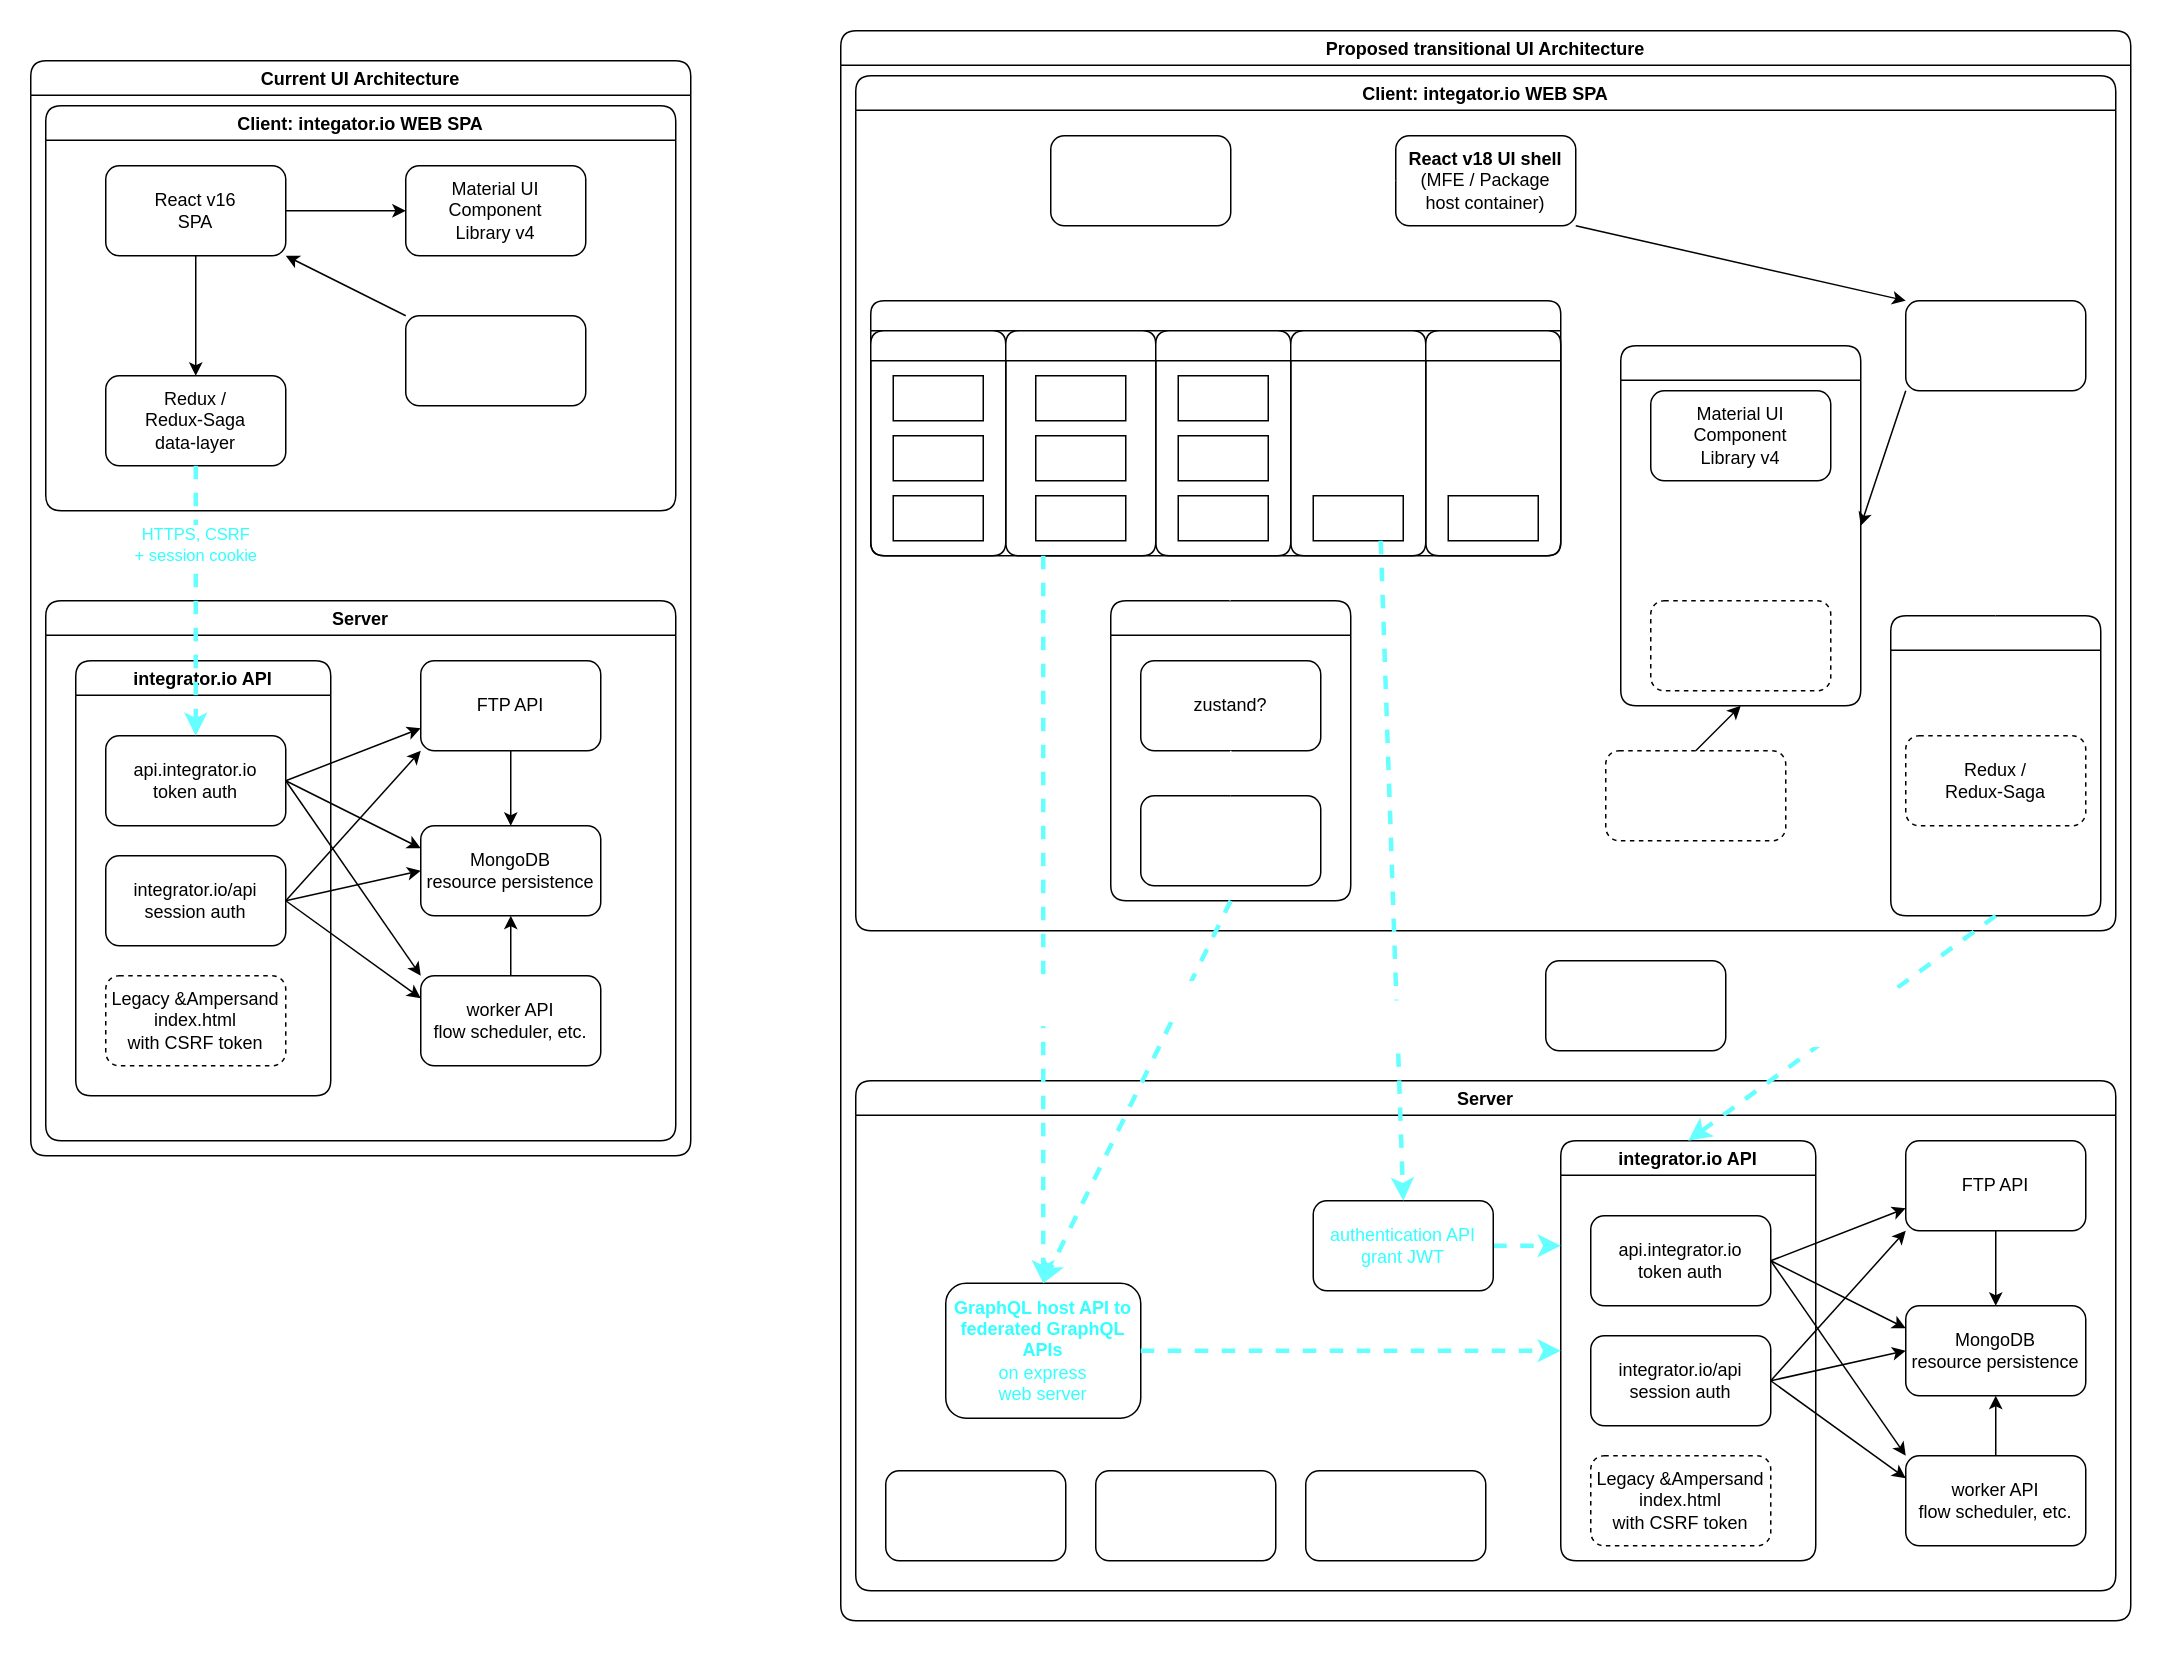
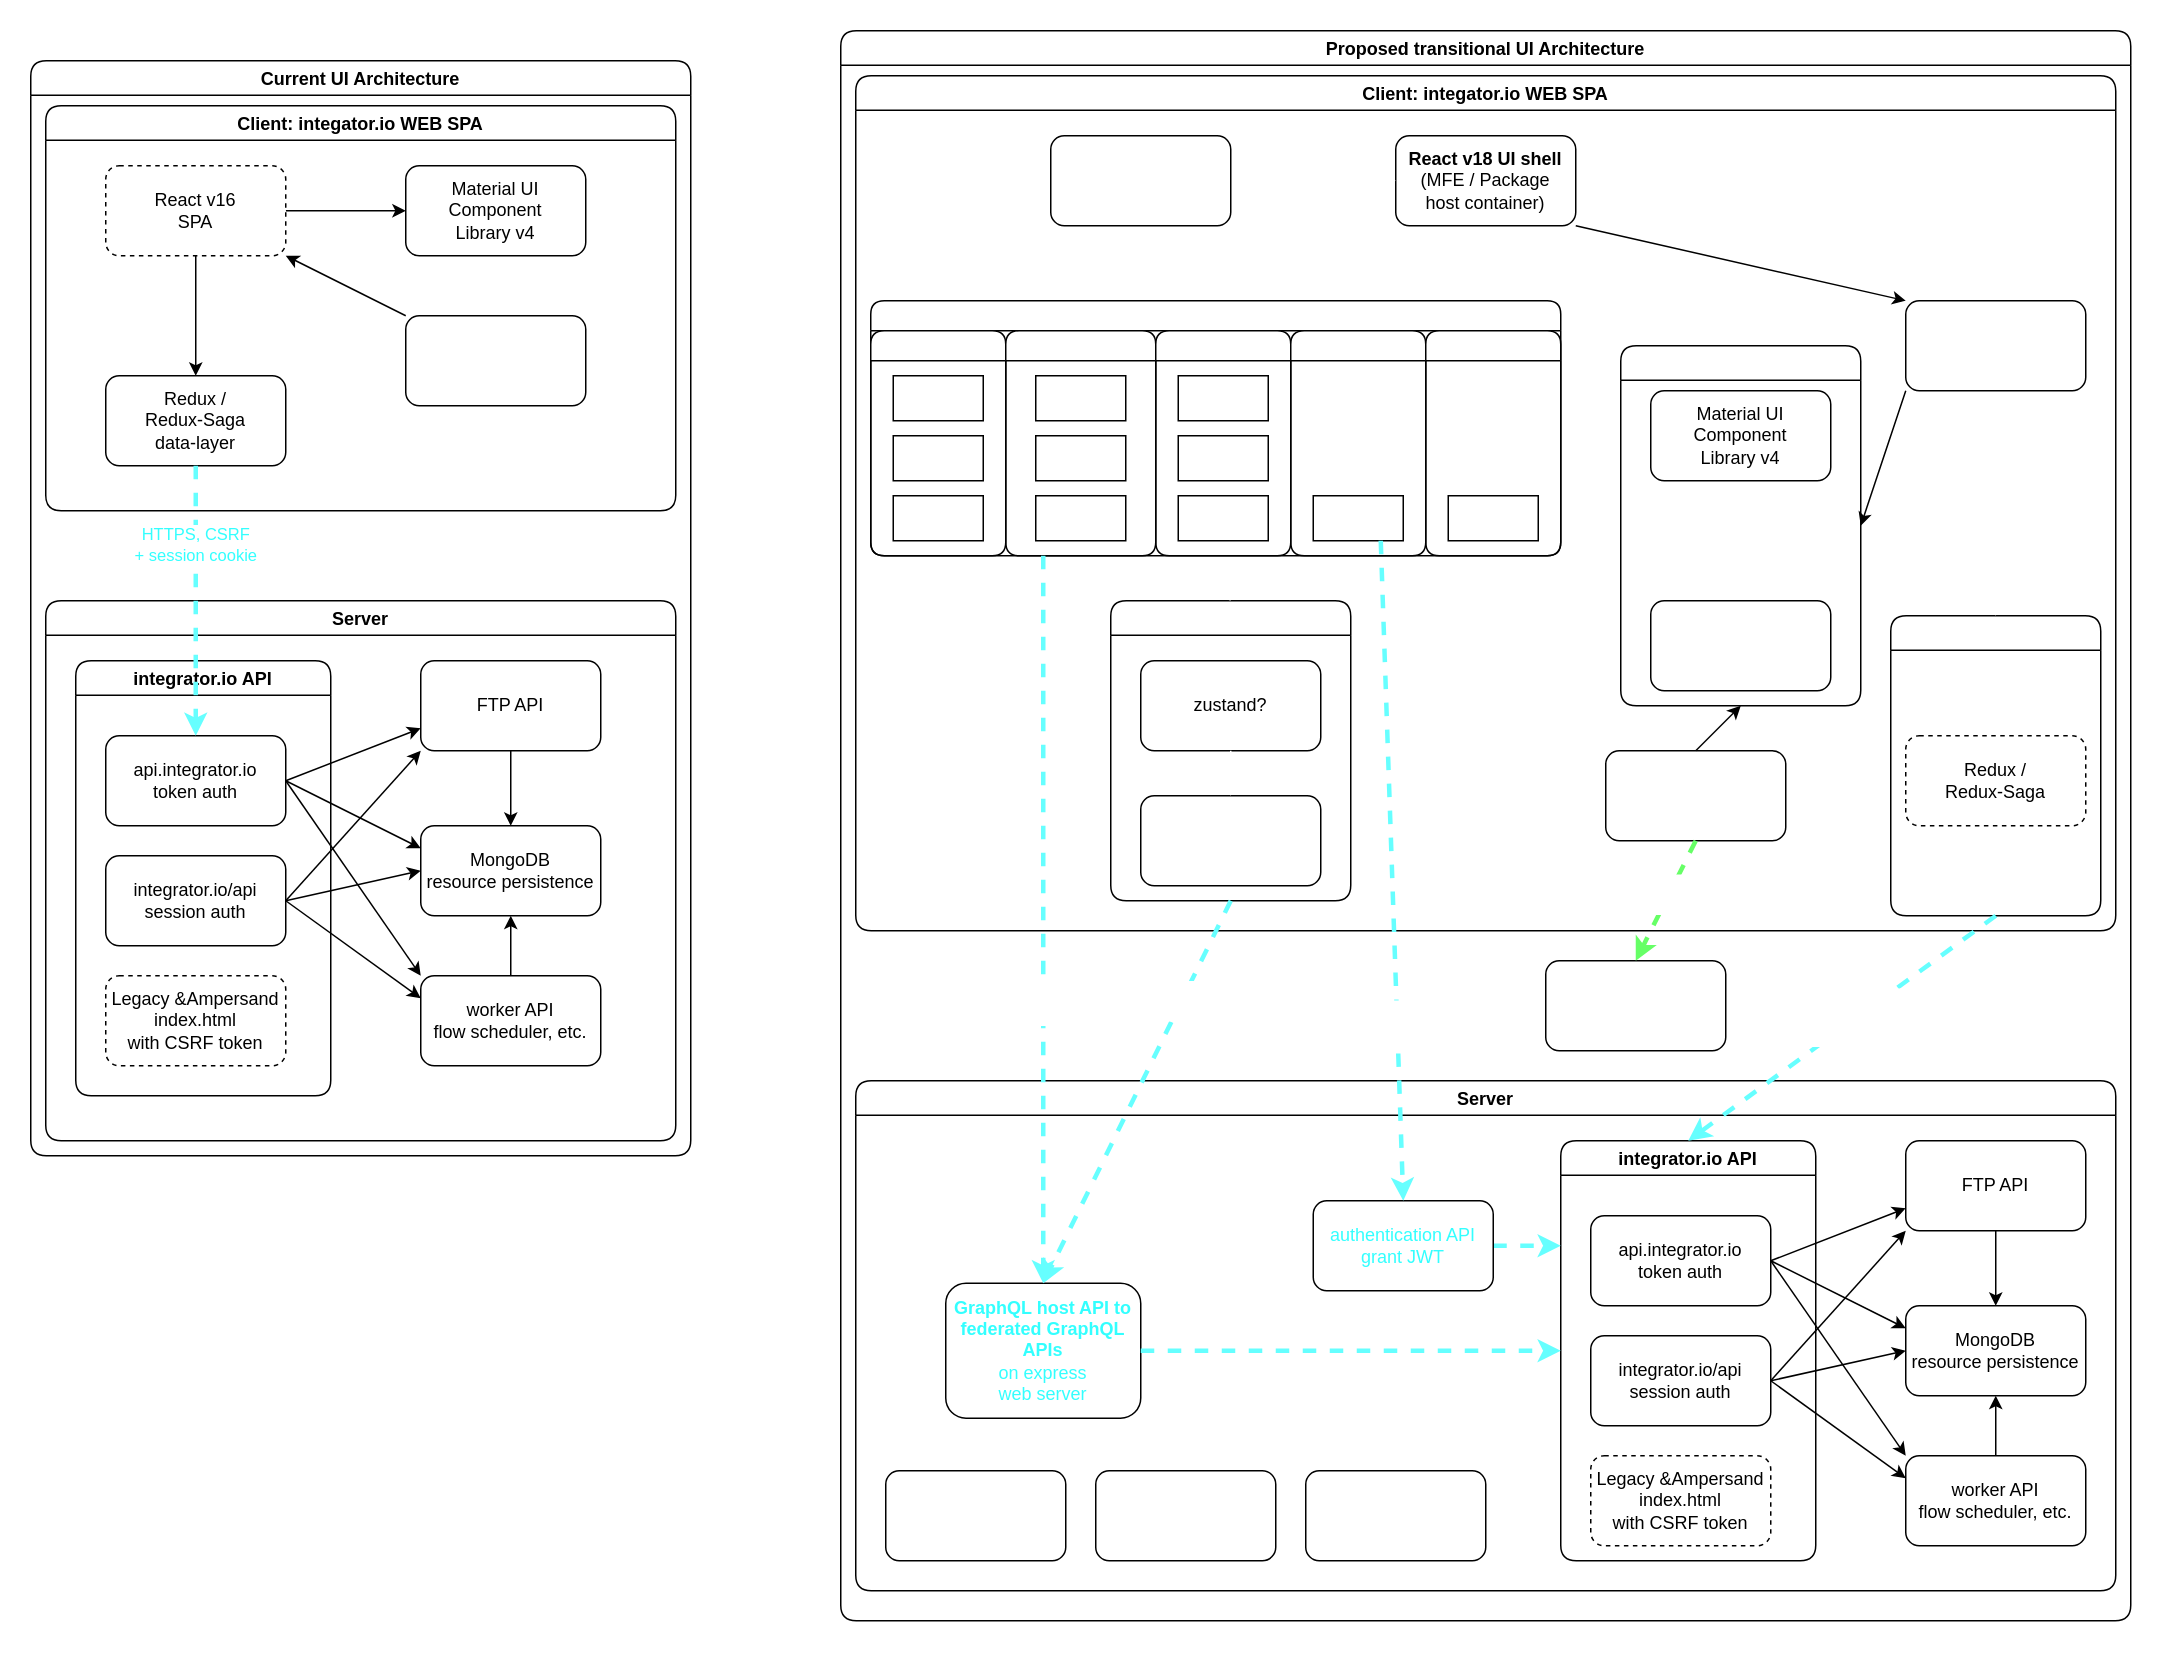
(196, 211) -> (196, 211)
(1741, 646) -> (1741, 646)
(1696, 796) -> (1696, 796)
none -> (1693, 847)
